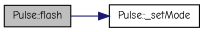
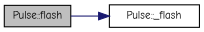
(154, 16) -> (154, 16)
